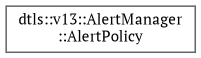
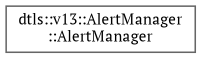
(101, 29) -> (101, 29)
